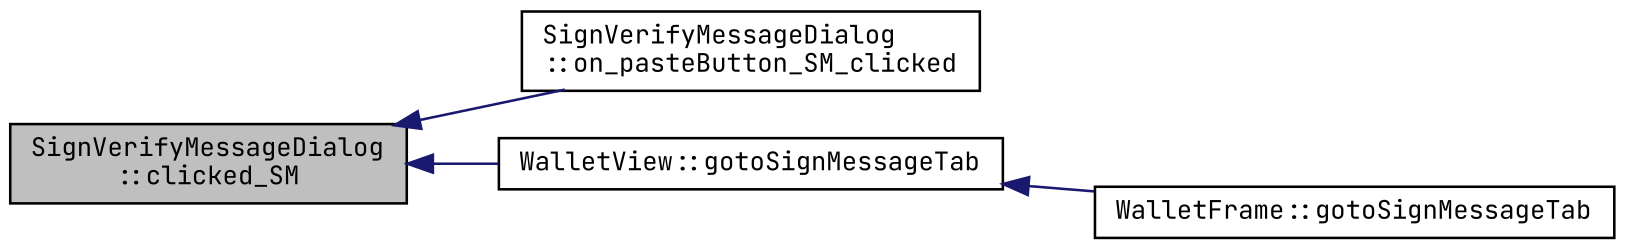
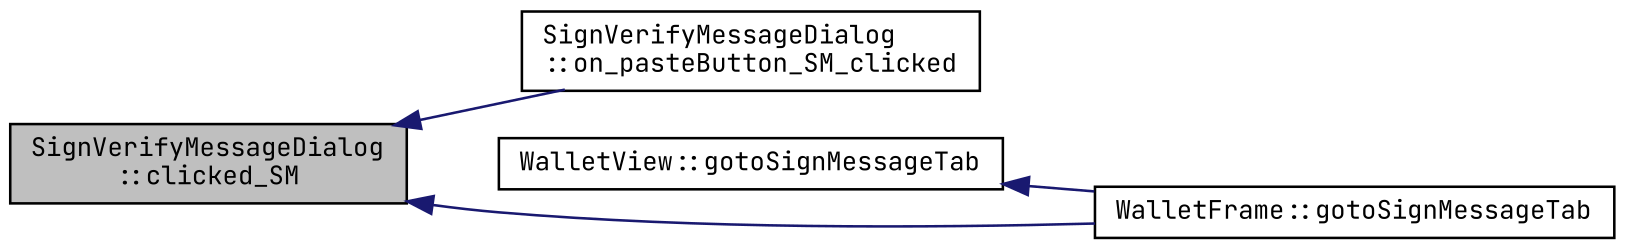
(466, 164) -> (764, 225)
